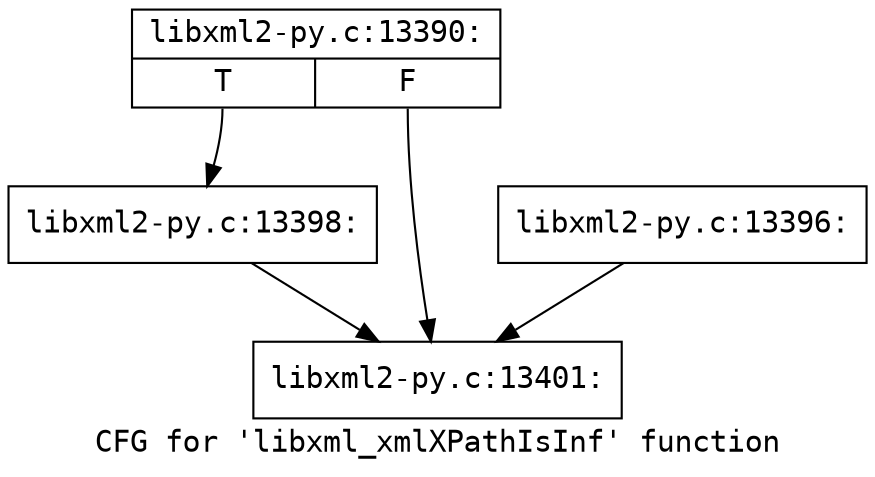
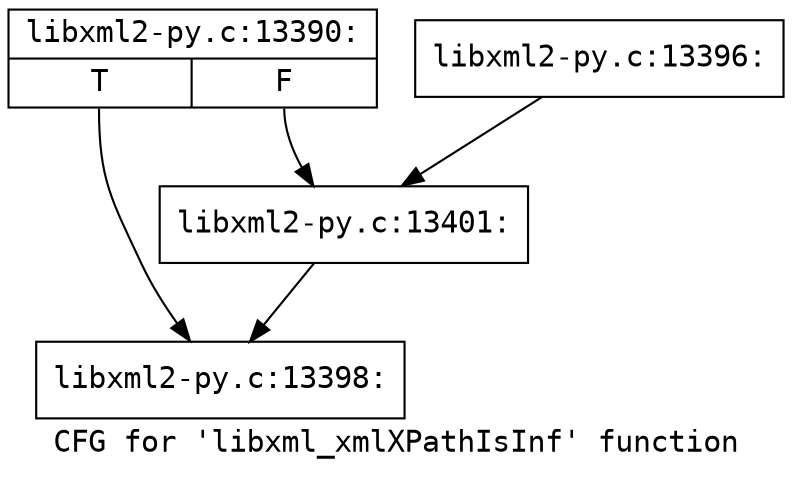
(306, 296) -> (289, 294)
